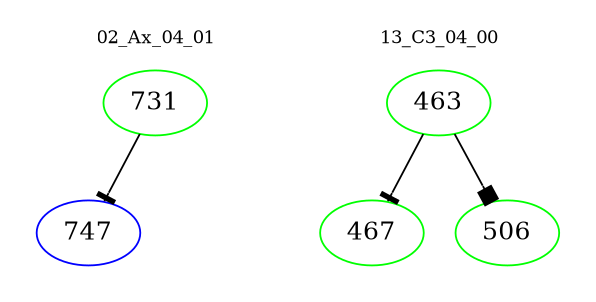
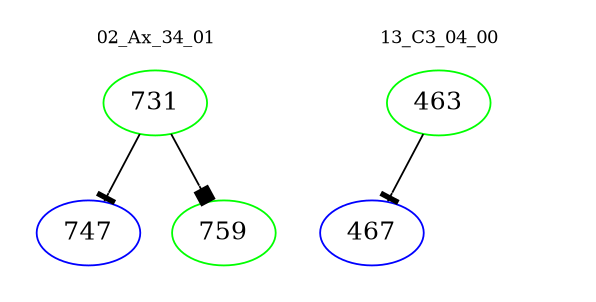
(156, 39) -> (156, 39)
none -> (224, 233)
(372, 233) -> (372, 233)
(507, 233) -> none
